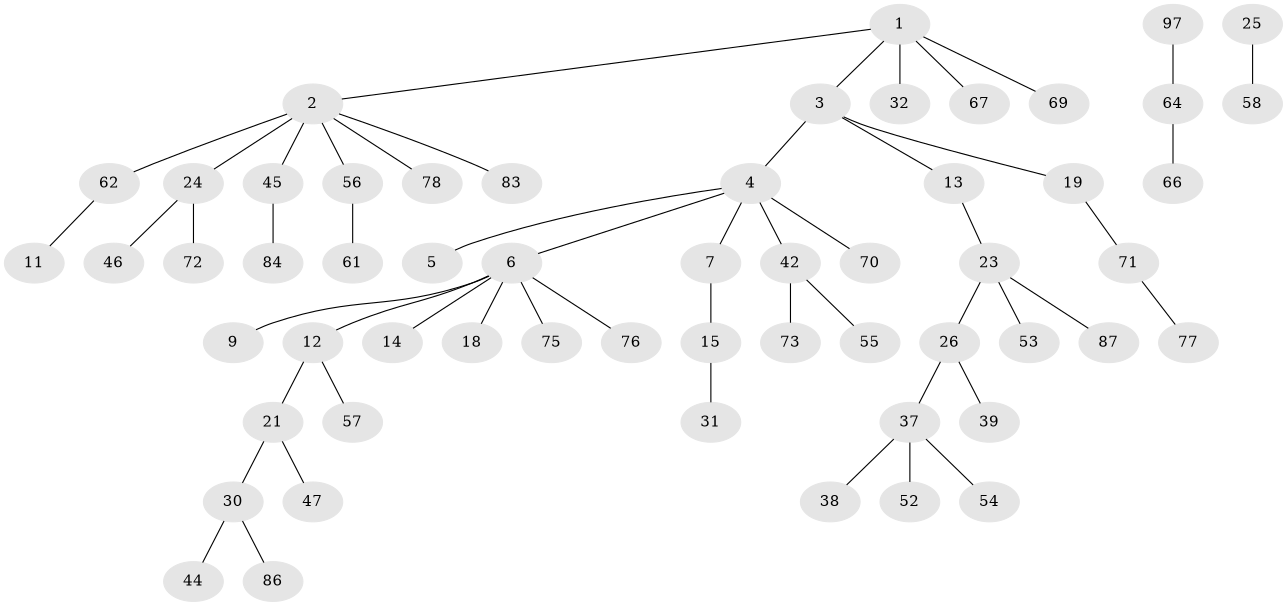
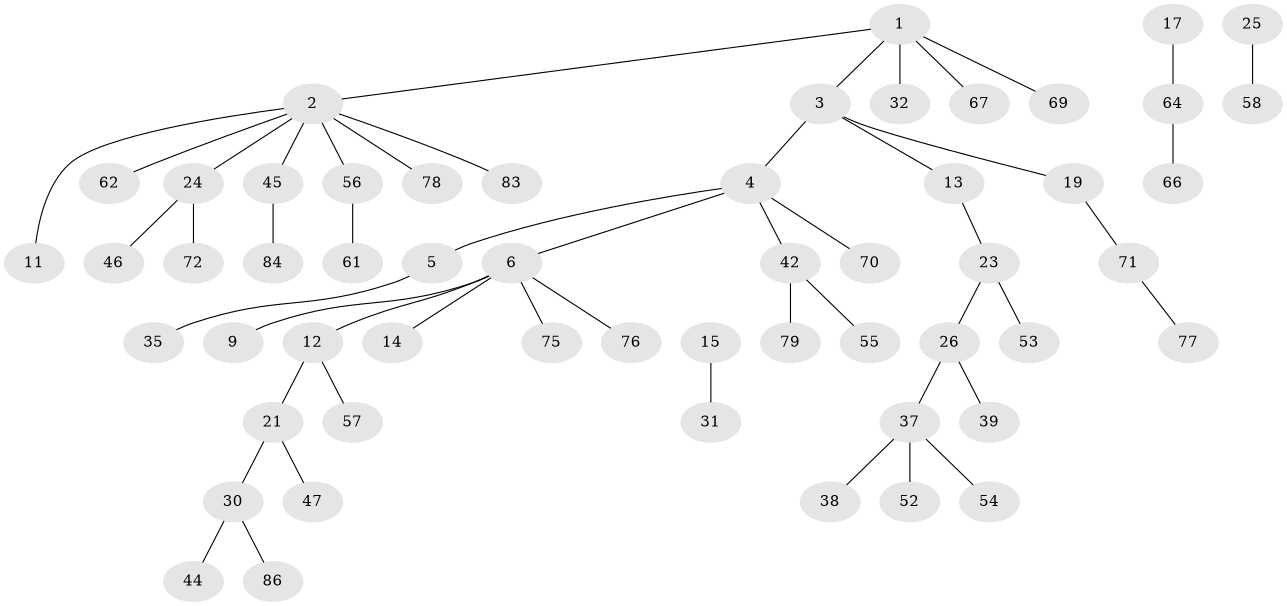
(1173, 24) -> (1173, 24)
(72, 223) -> (131, 137)
(711, 263) -> none
none -> (154, 343)
(472, 343) -> none
(790, 343) -> (790, 343)
(1109, 343) -> none
